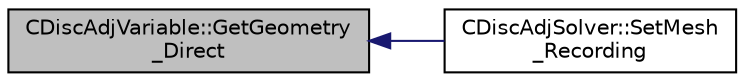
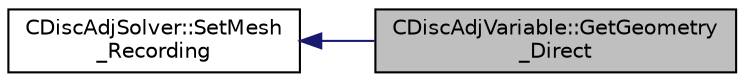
(417, 41) -> (348, 41)
